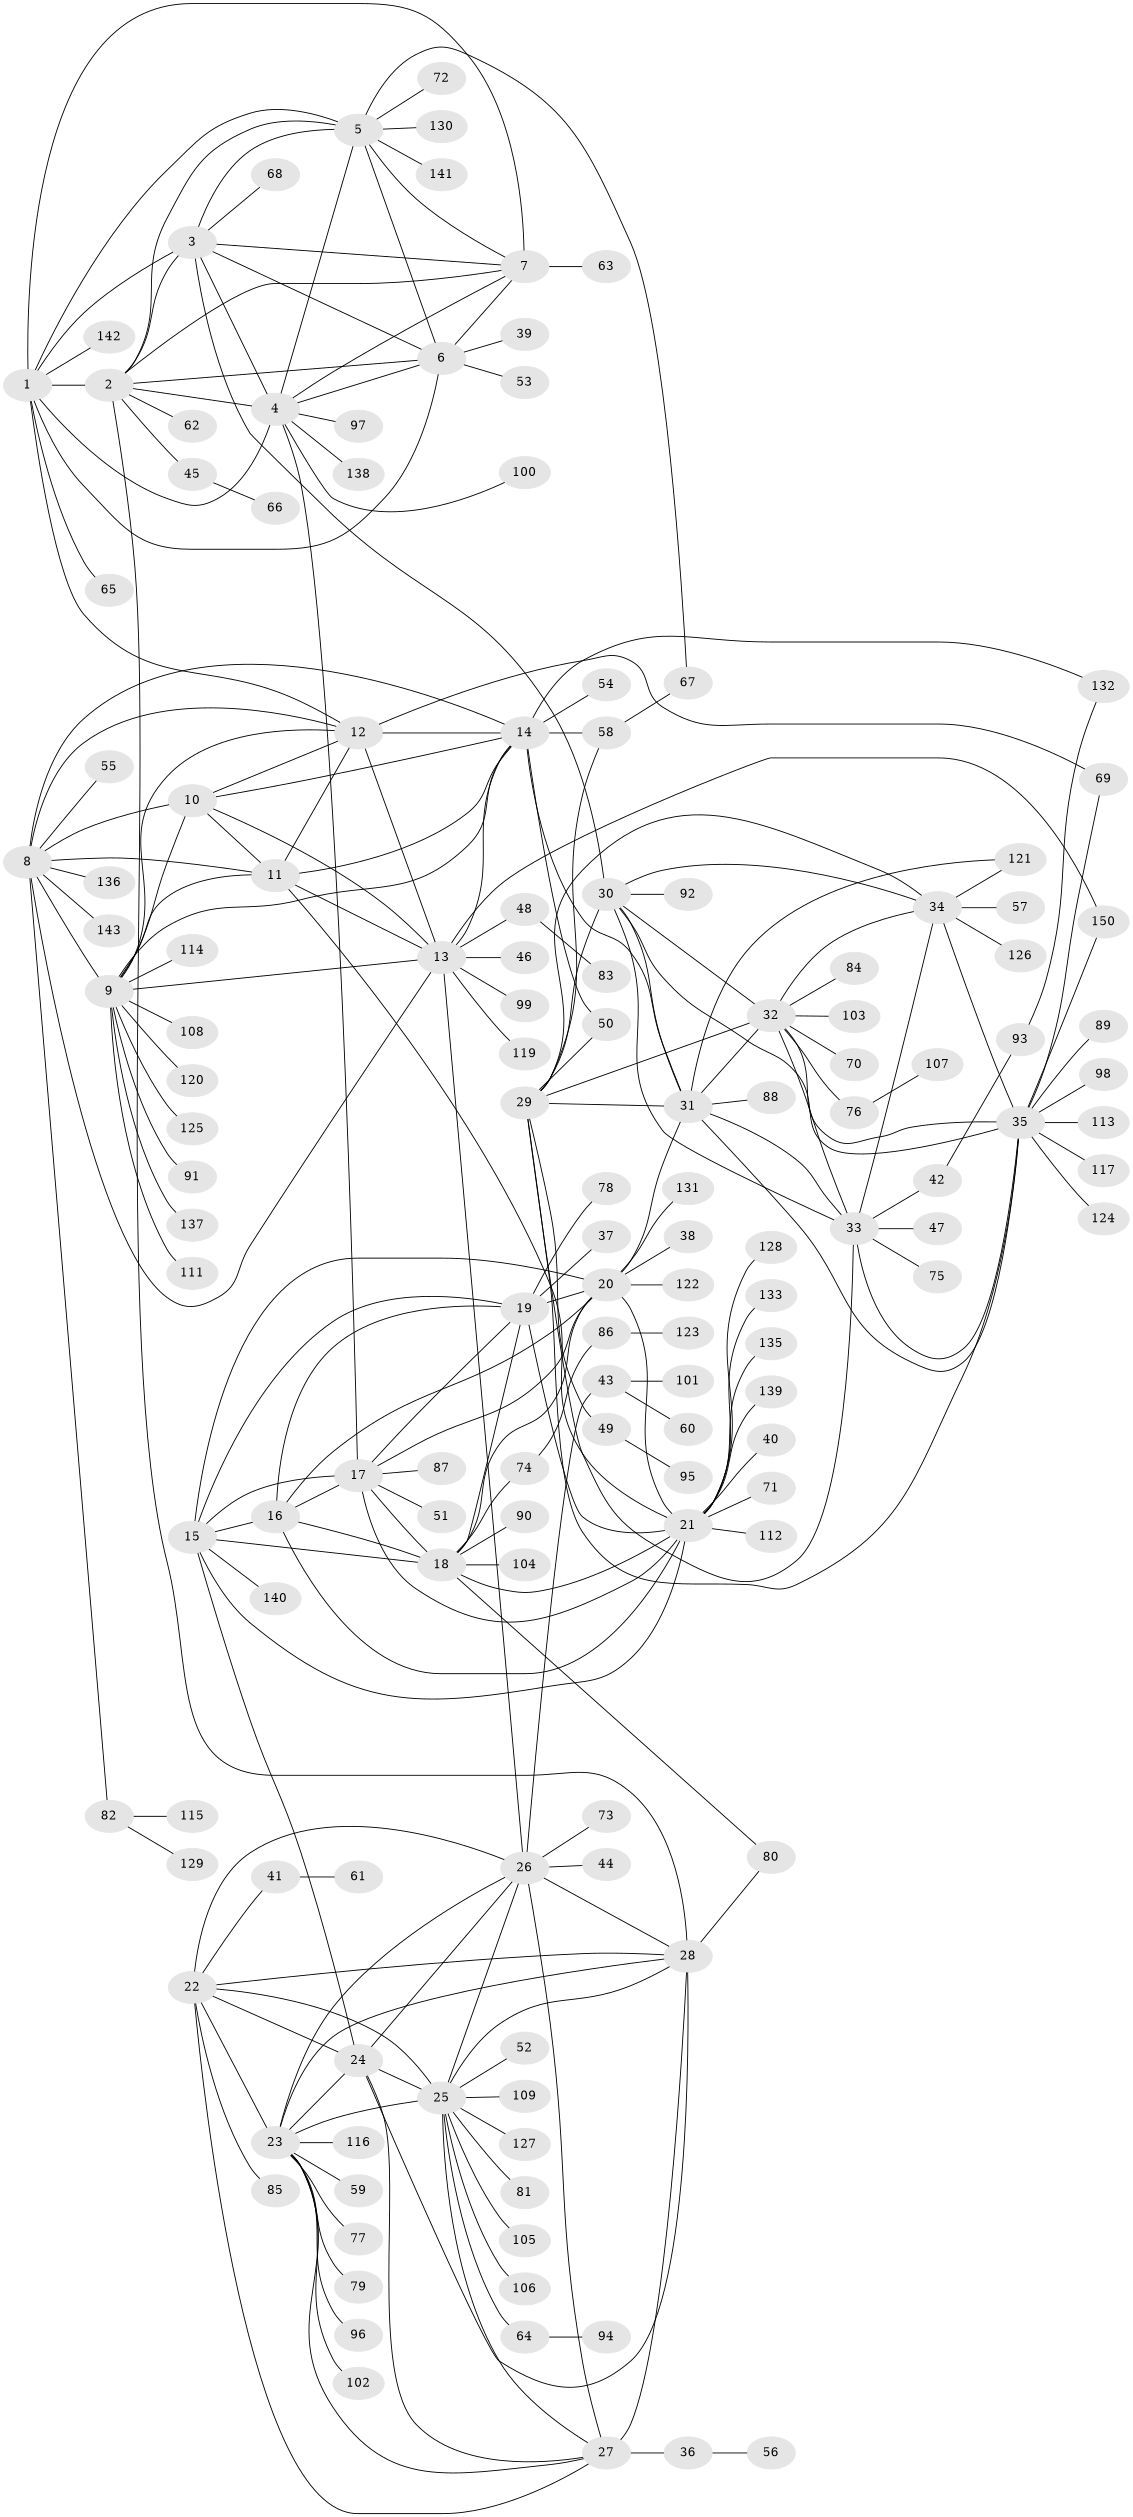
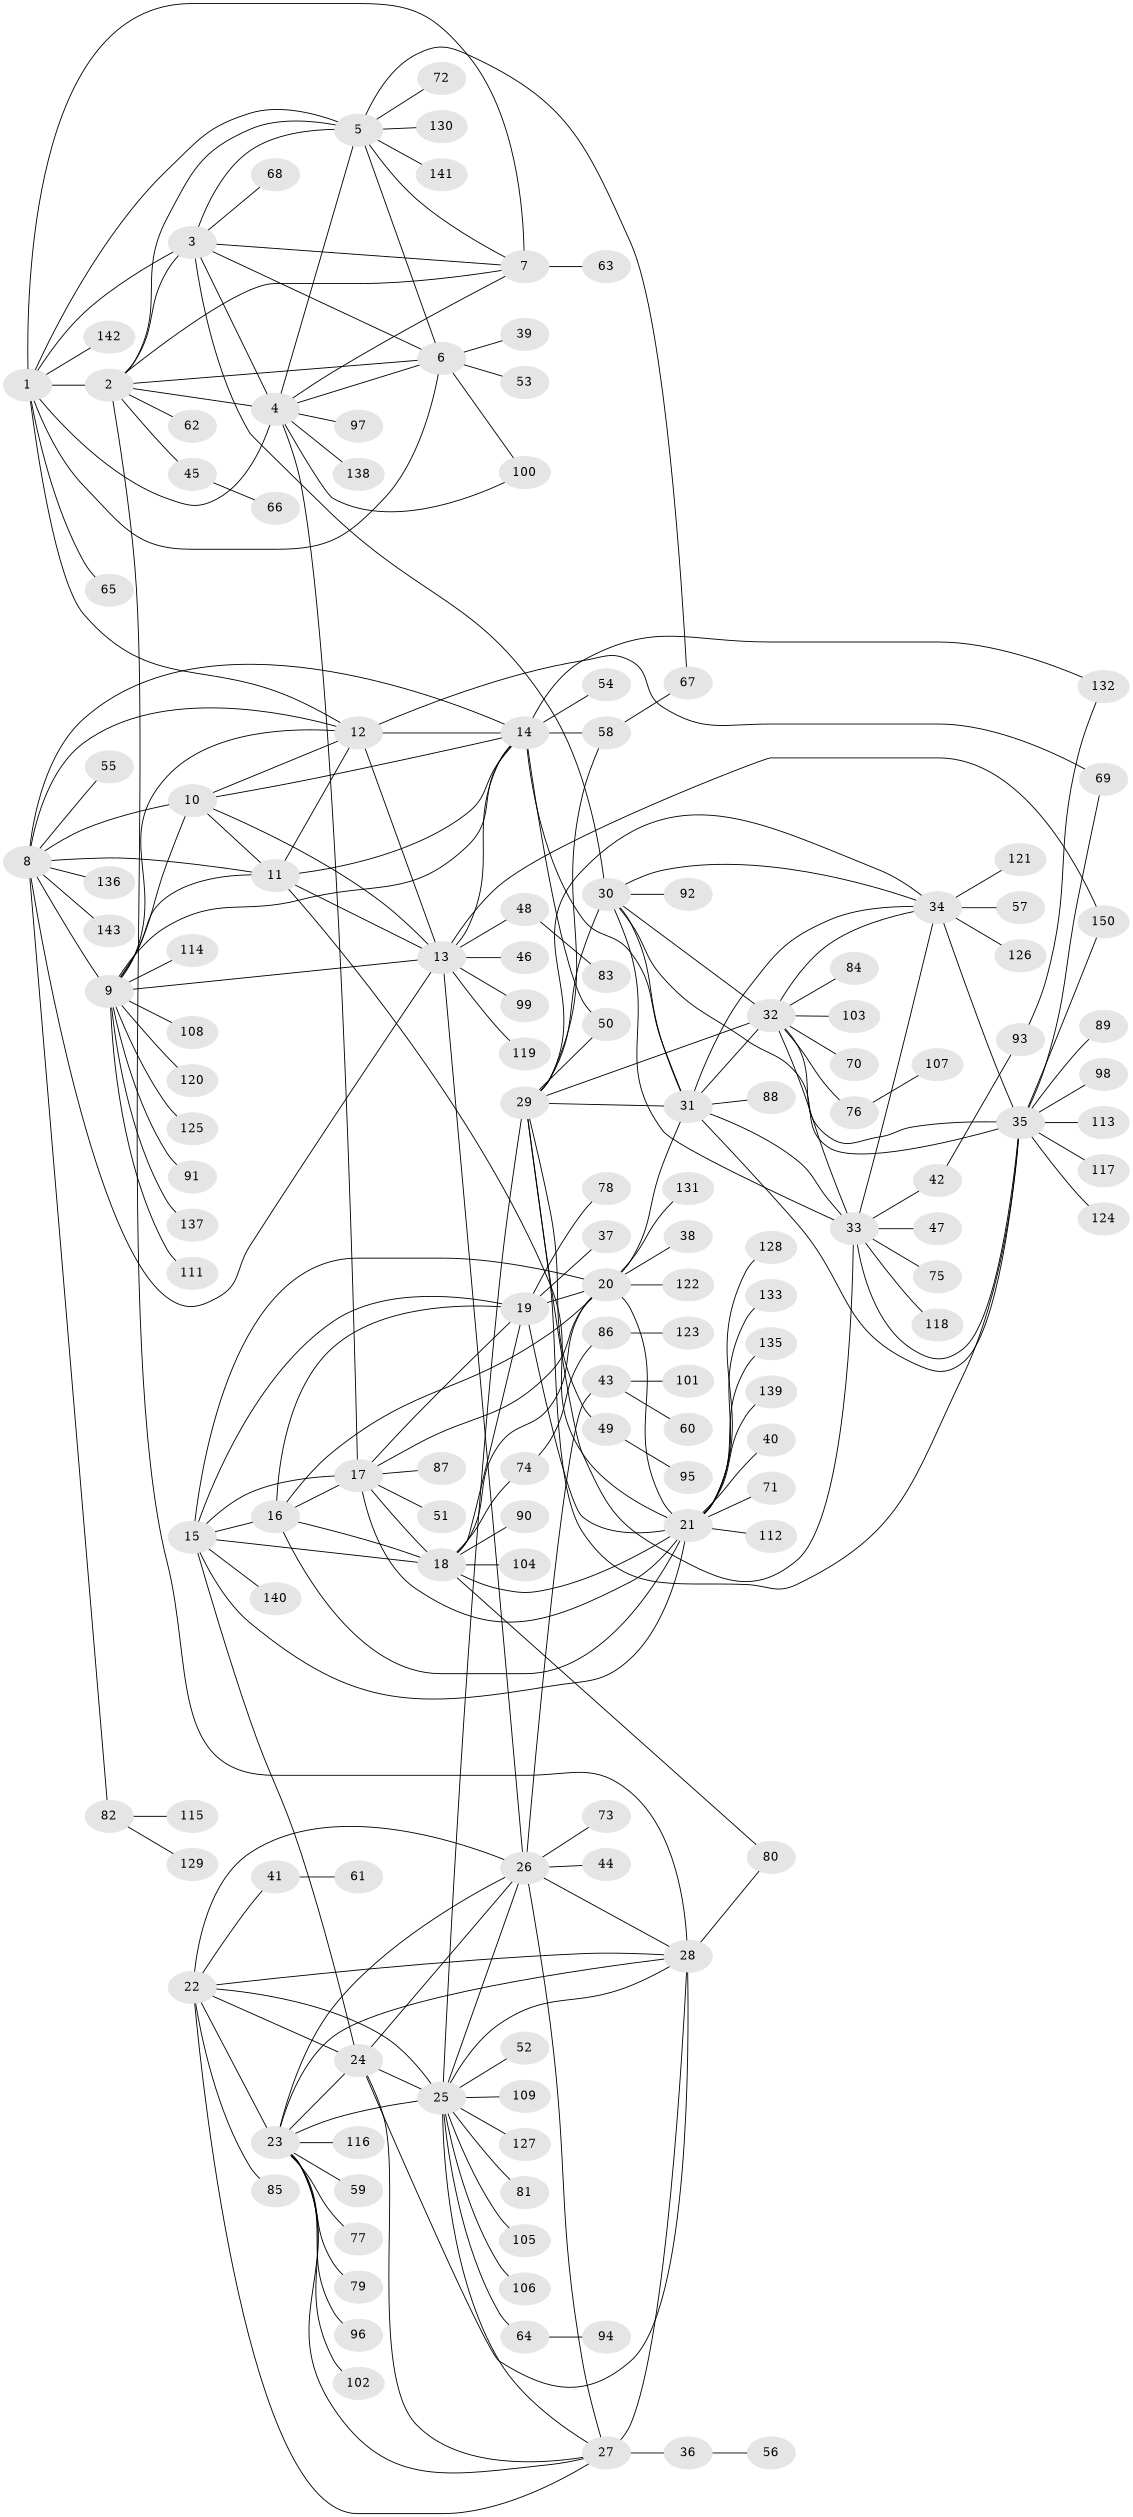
(483, 312) -> (483, 415)
(793, 913) -> (772, 958)
none -> (937, 1325)
none -> (472, 1600)
